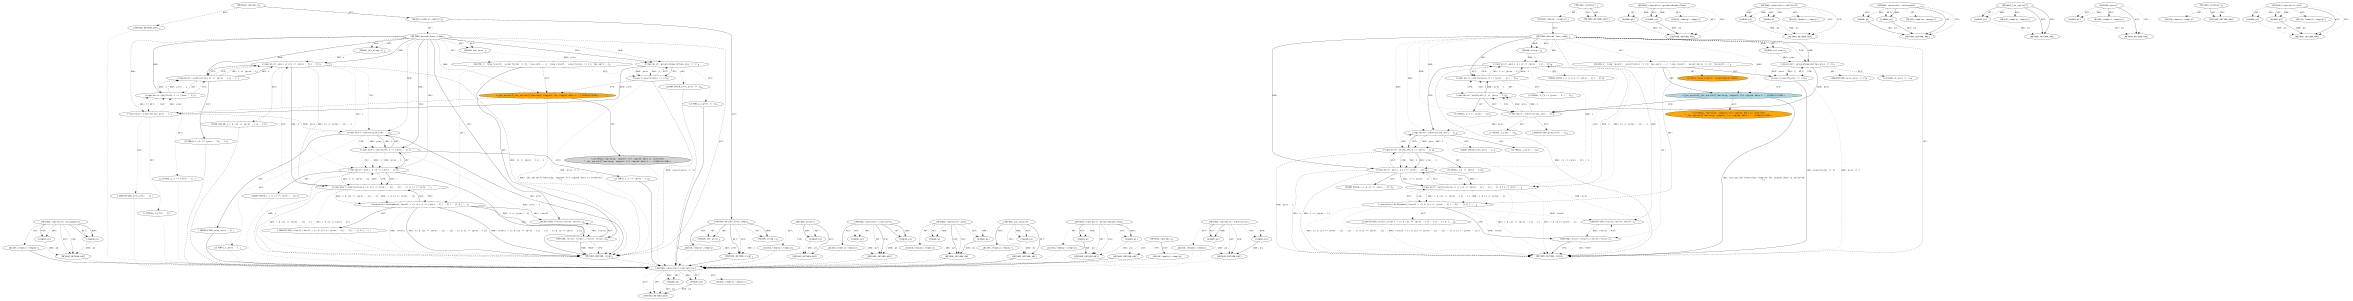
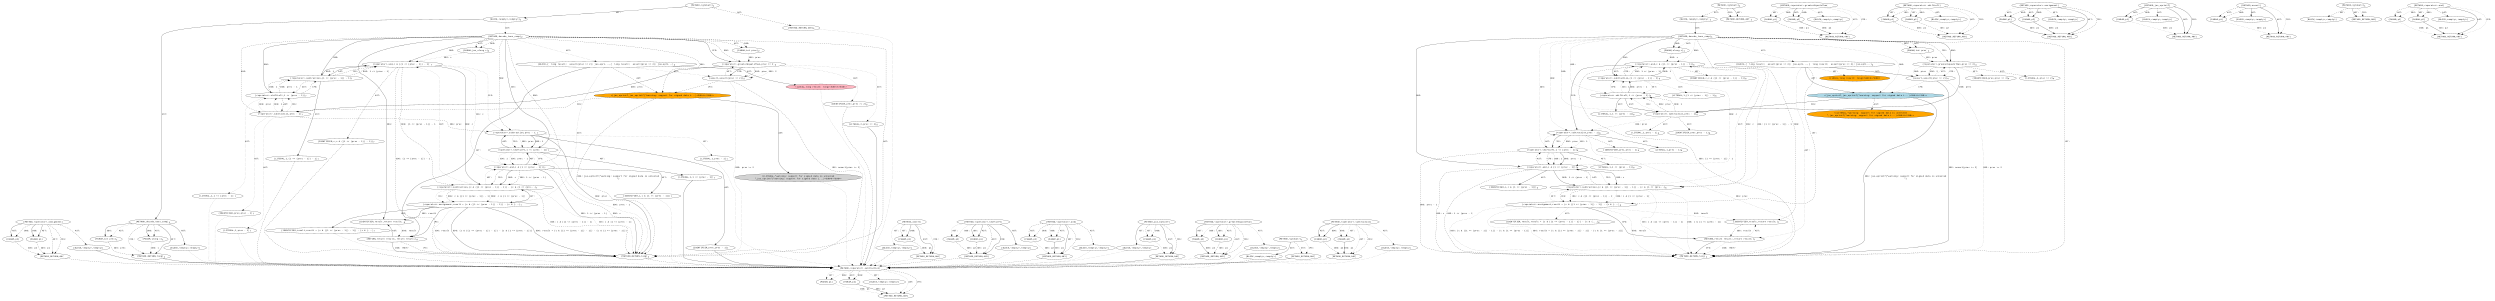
none -> (821, 87)
